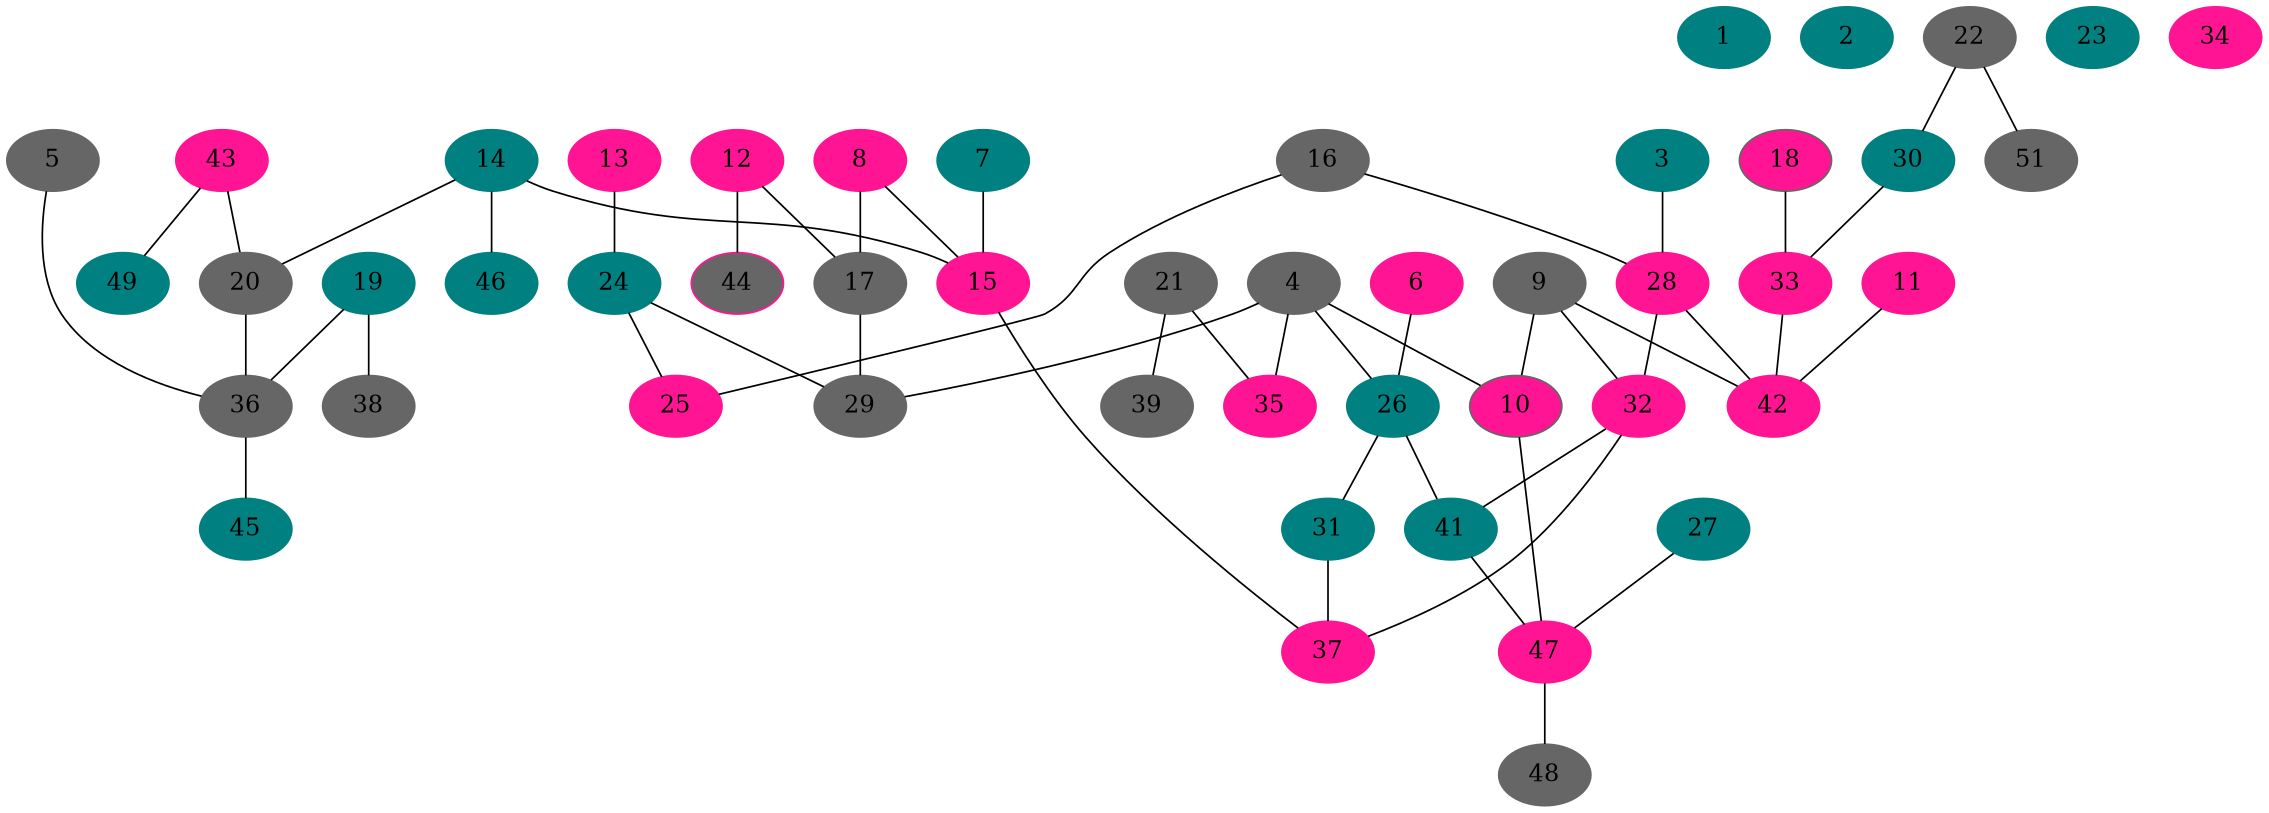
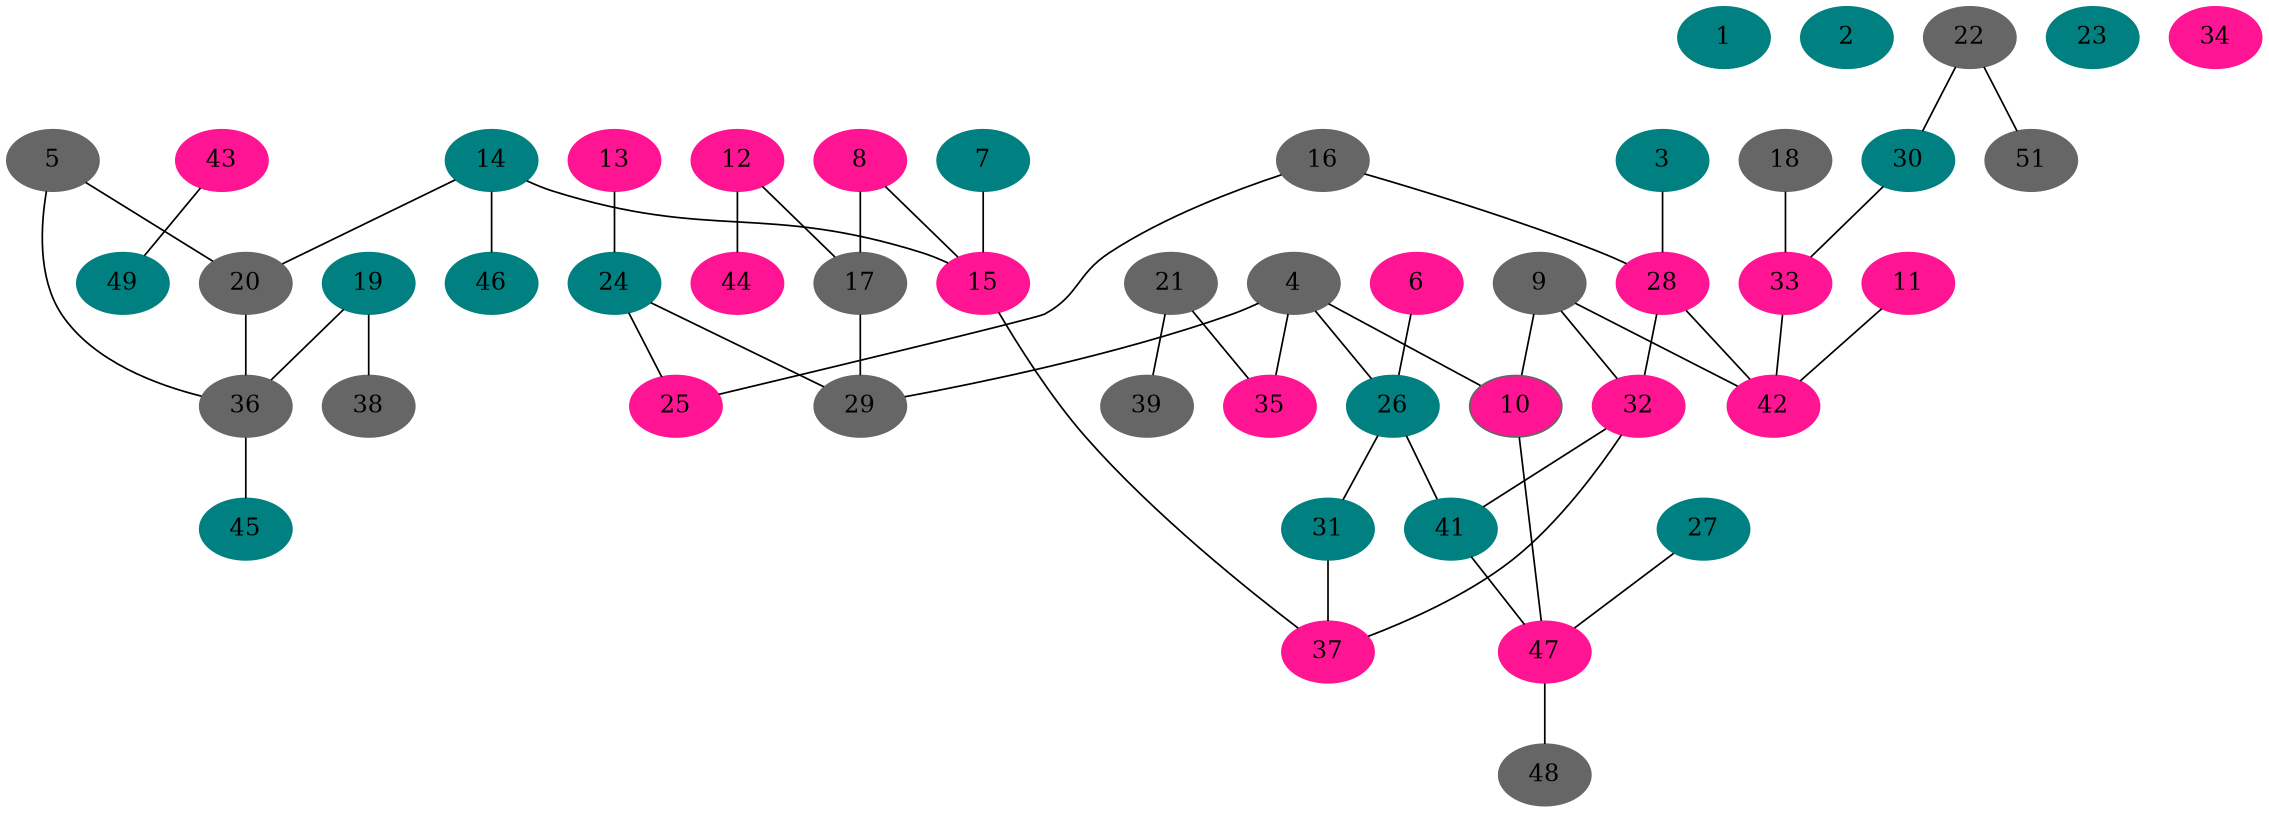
(1785, 160) -> (1785, 160)
(234, 222) -> (149, 222)
(737, 283) -> (737, 283)
